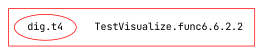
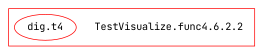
(169, 27) -> (169, 27)
